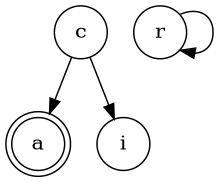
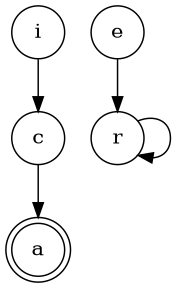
none -> (118, 32)
(99, 81) -> (38, 78)
